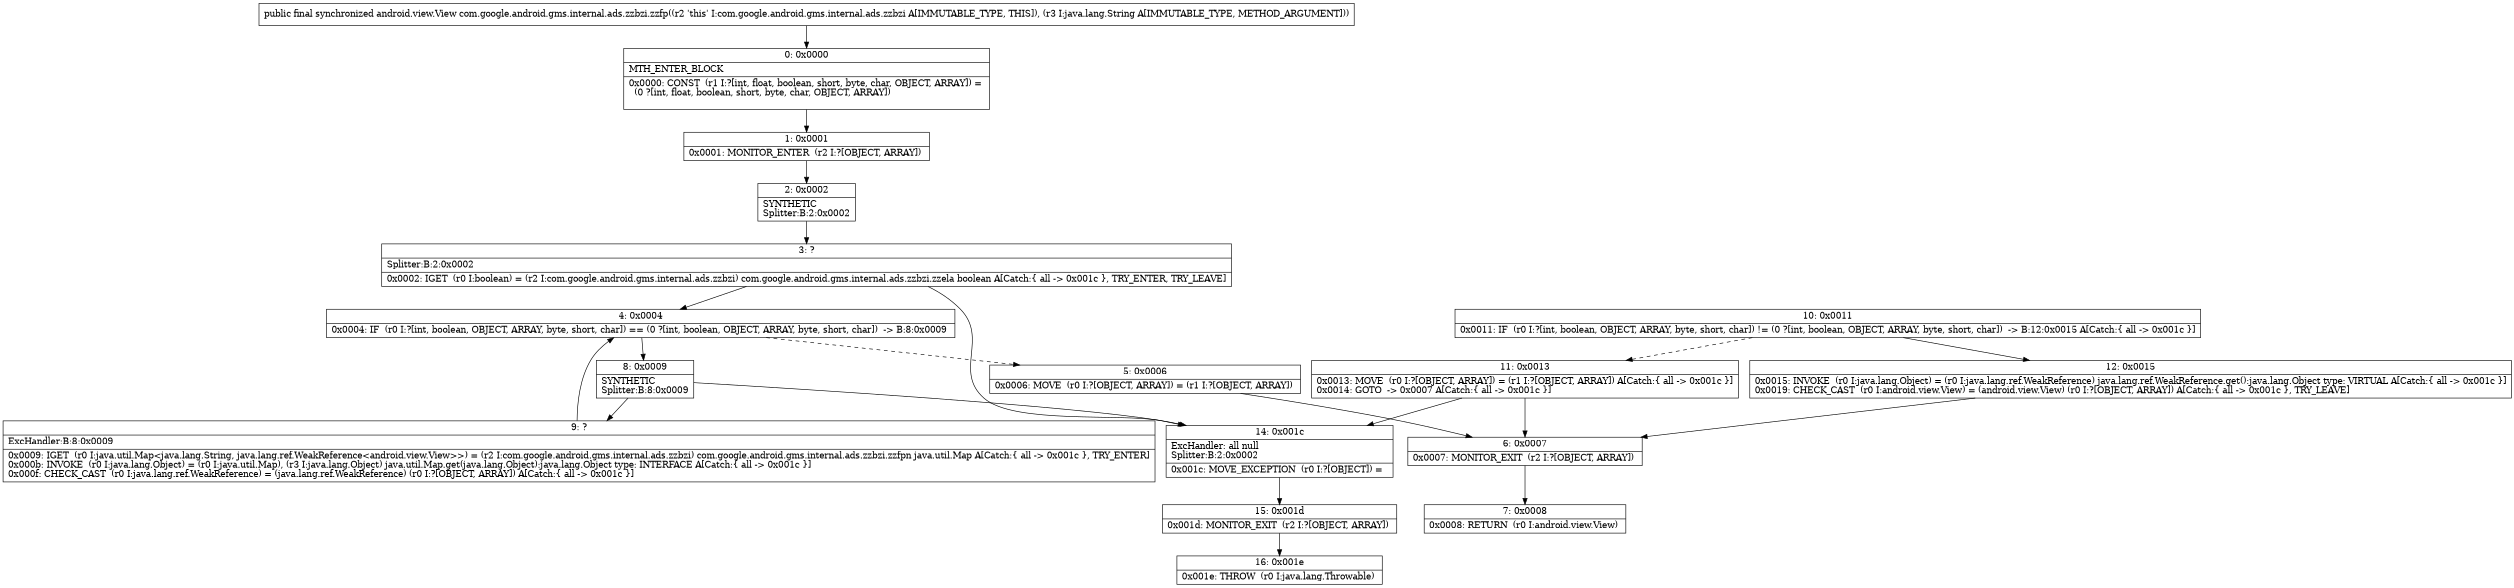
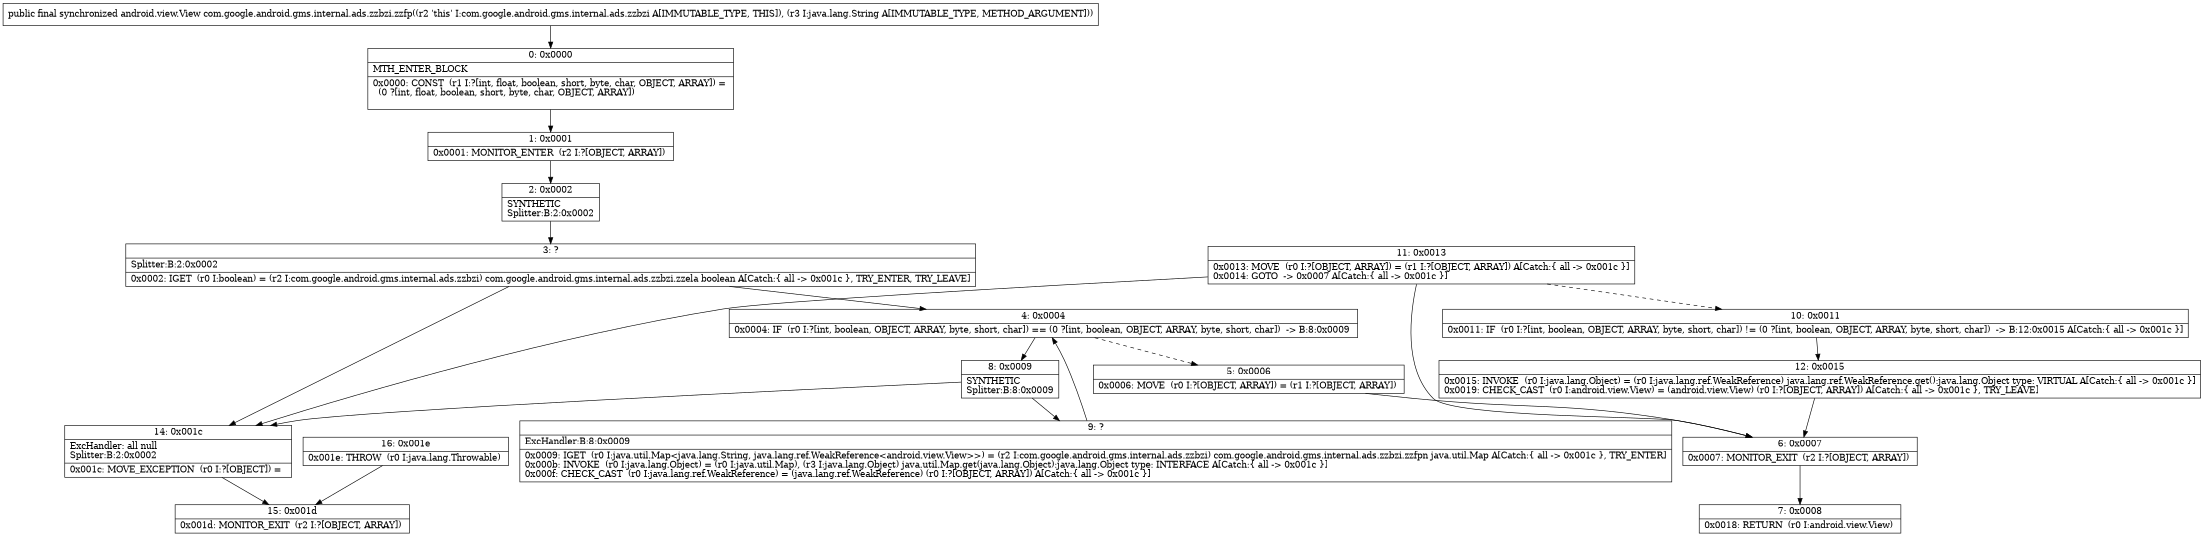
(1692, 348) -> (1631, 296)
(1525, 526) -> (1800, 526)
(1280, 541) -> (352, 484)
